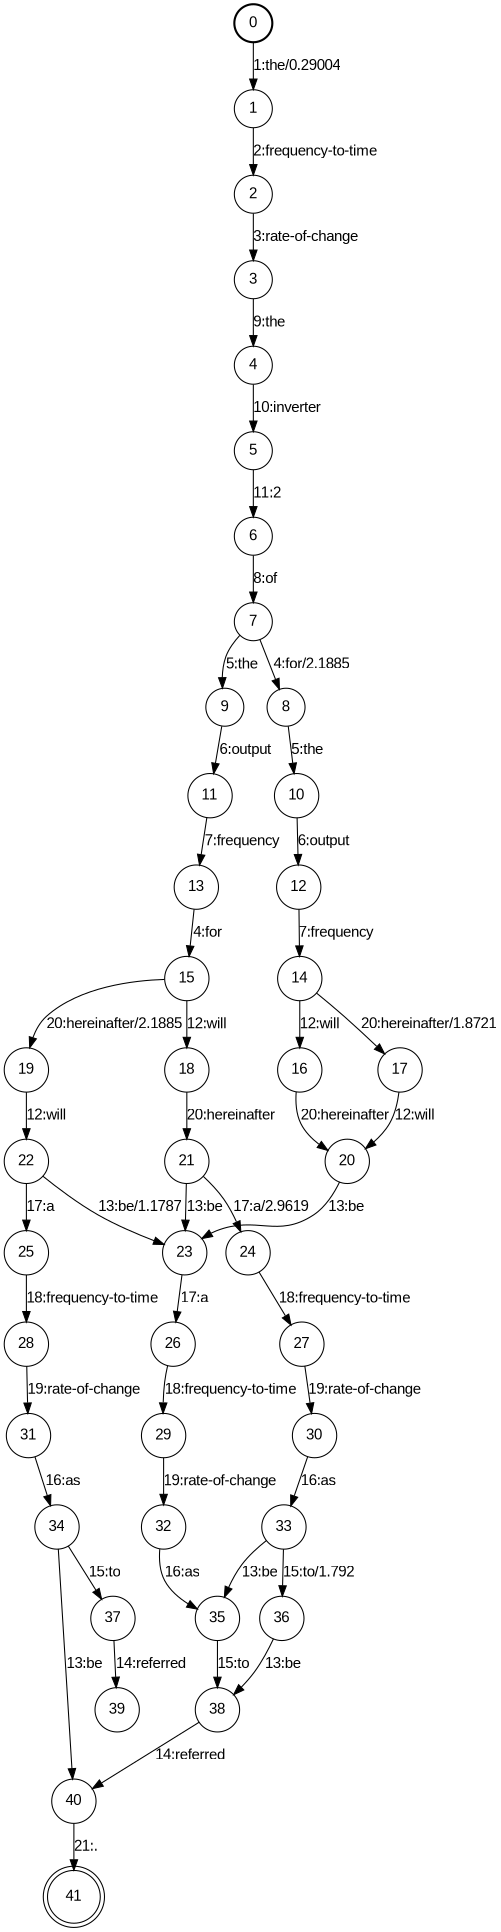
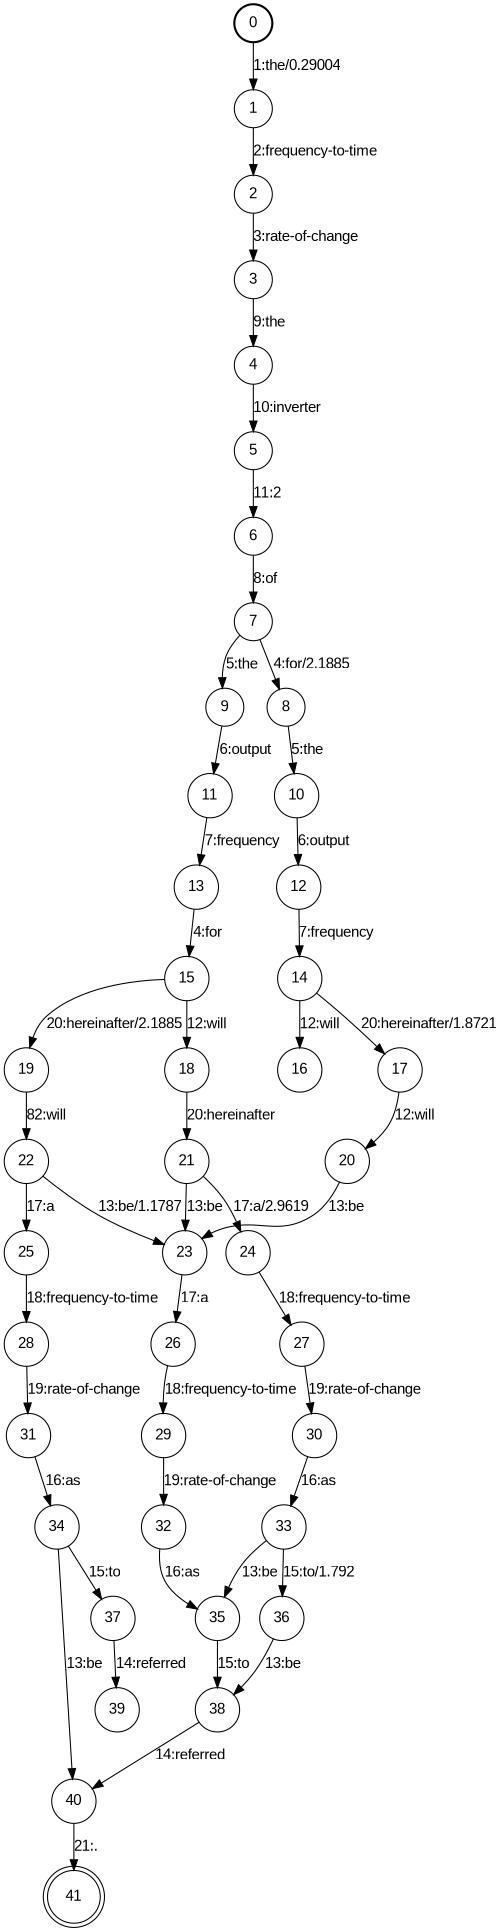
(46, 1116) -> (46, 1116)
(300, 1121) -> none
